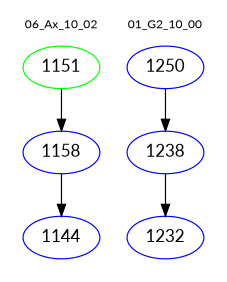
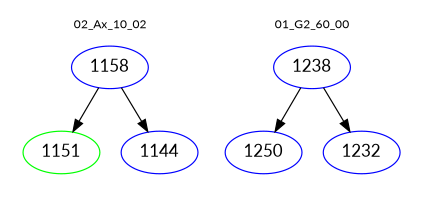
(61, 25) -> (111, 25)
(165, 25) -> (313, 25)
(61, 104) -> (89, 105)
(165, 104) -> (291, 105)
